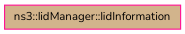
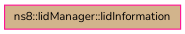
(93, 17) -> (93, 17)
